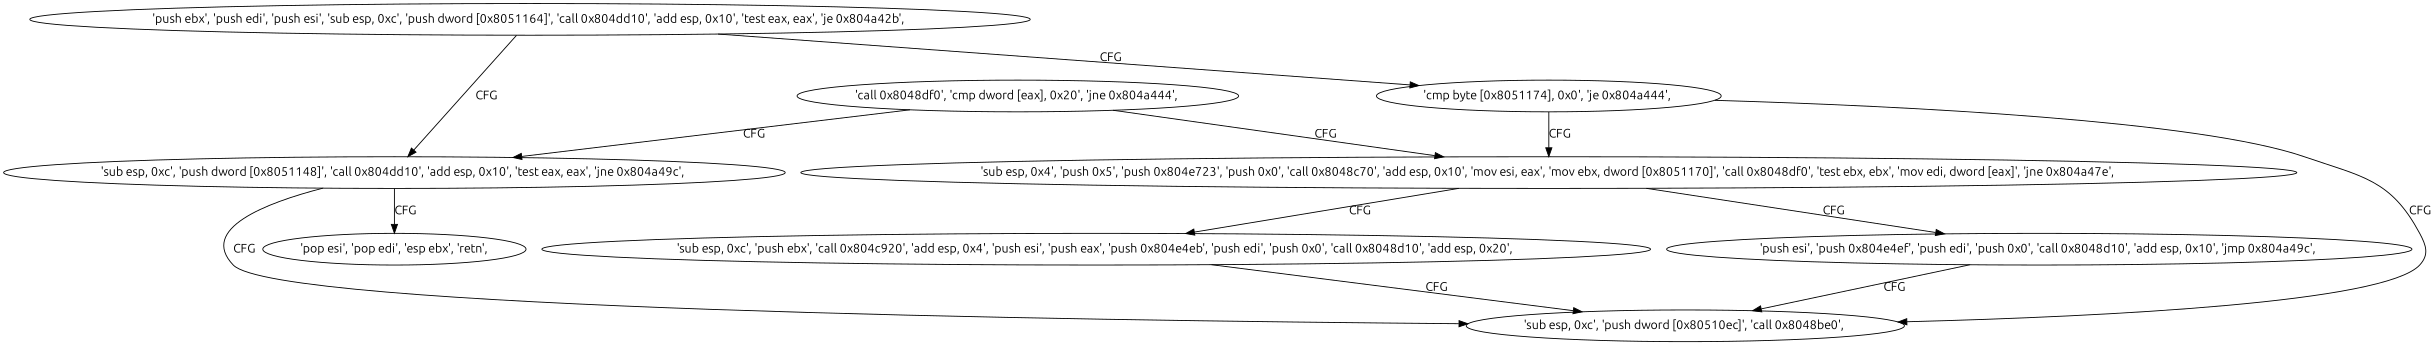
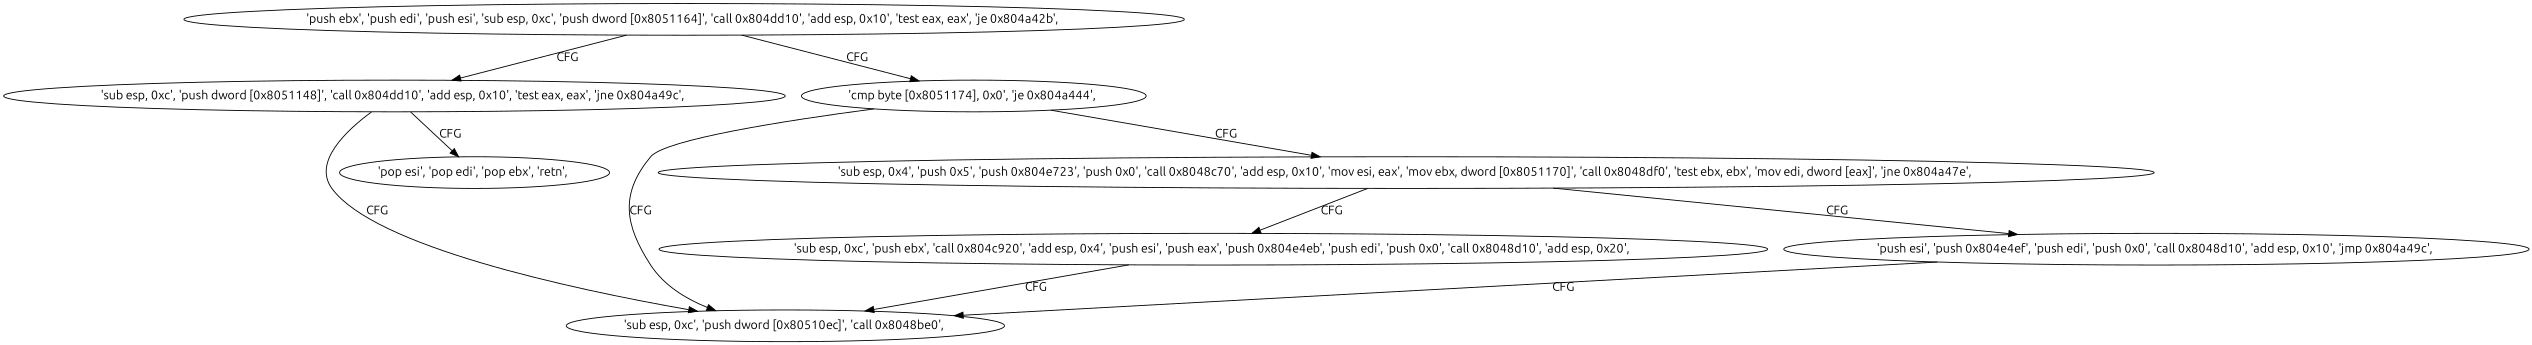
(1018, 96) -> none
(394, 249) -> (475, 173)
